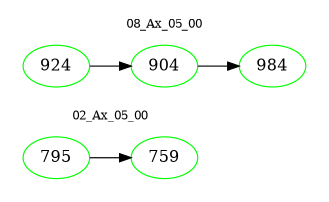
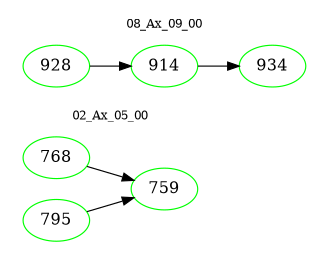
(164, 25) -> (164, 25)
(56, 66) -> (56, 66)
(164, 66) -> (164, 66)
(273, 66) -> (273, 66)
none -> (56, 158)
